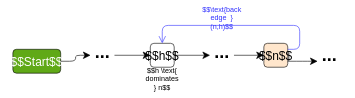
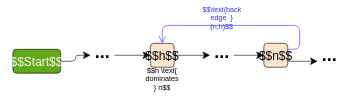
(162, 56) -> (162, 56)
